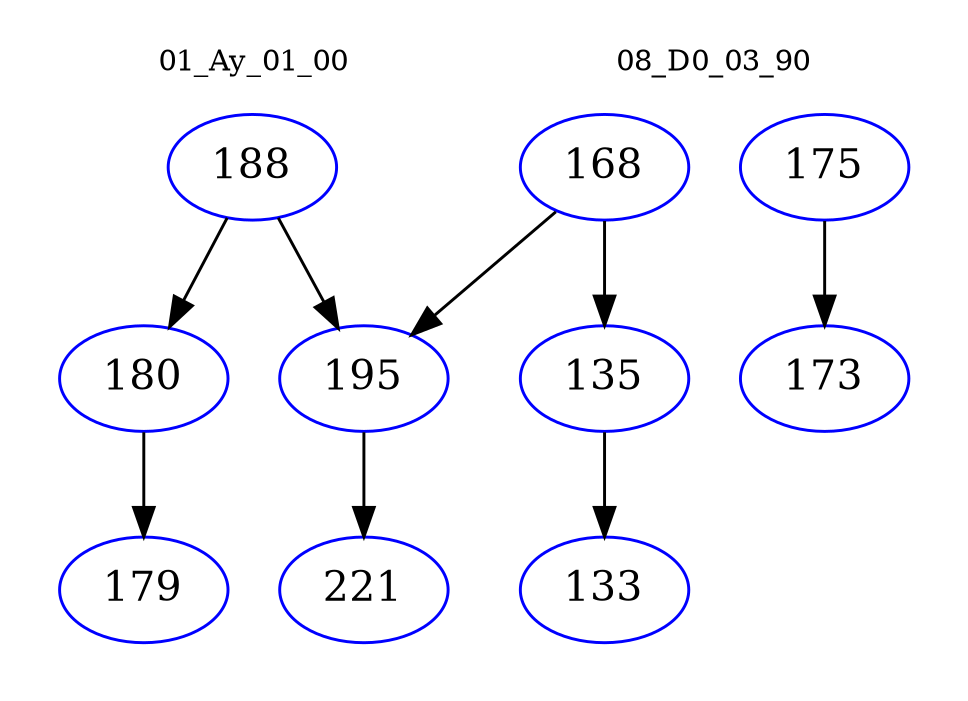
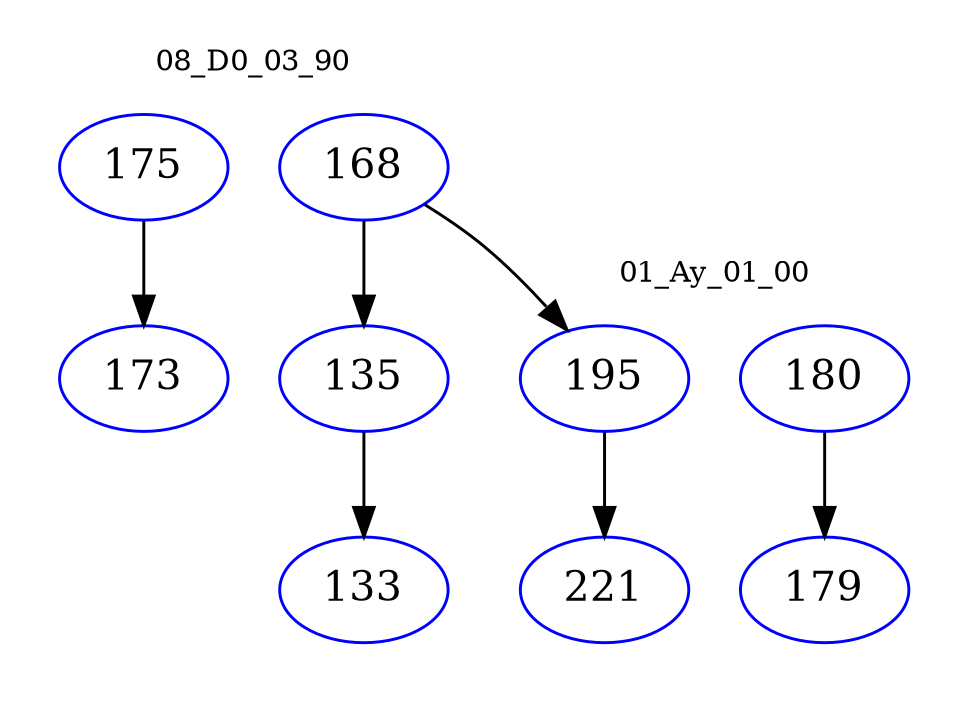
(252, 167) -> none
